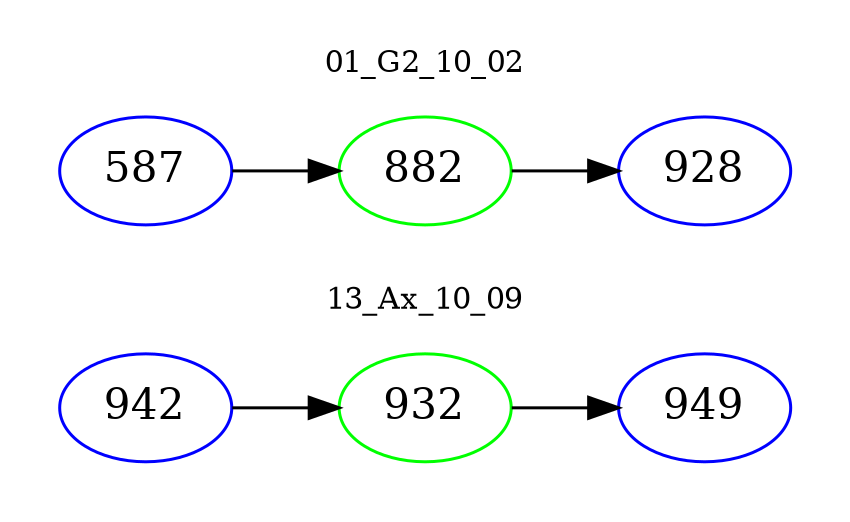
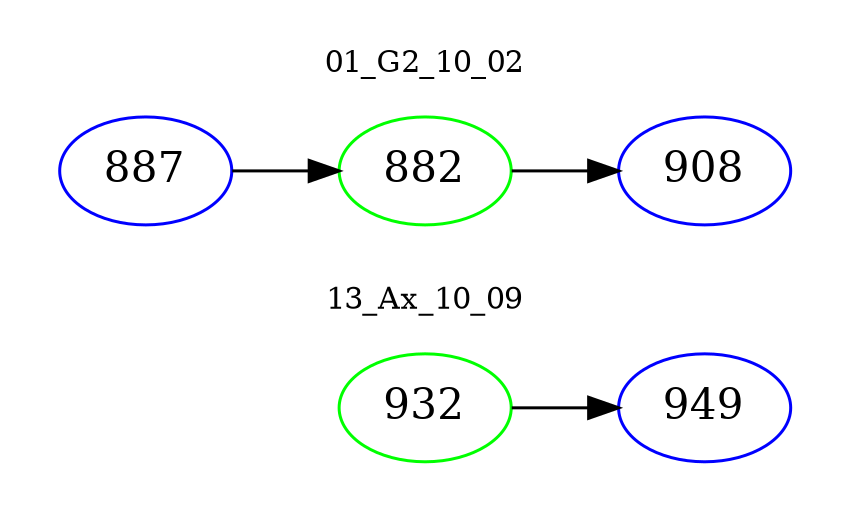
(146, 171) -> (146, 171)
(705, 171) -> (705, 171)
(146, 408) -> none
